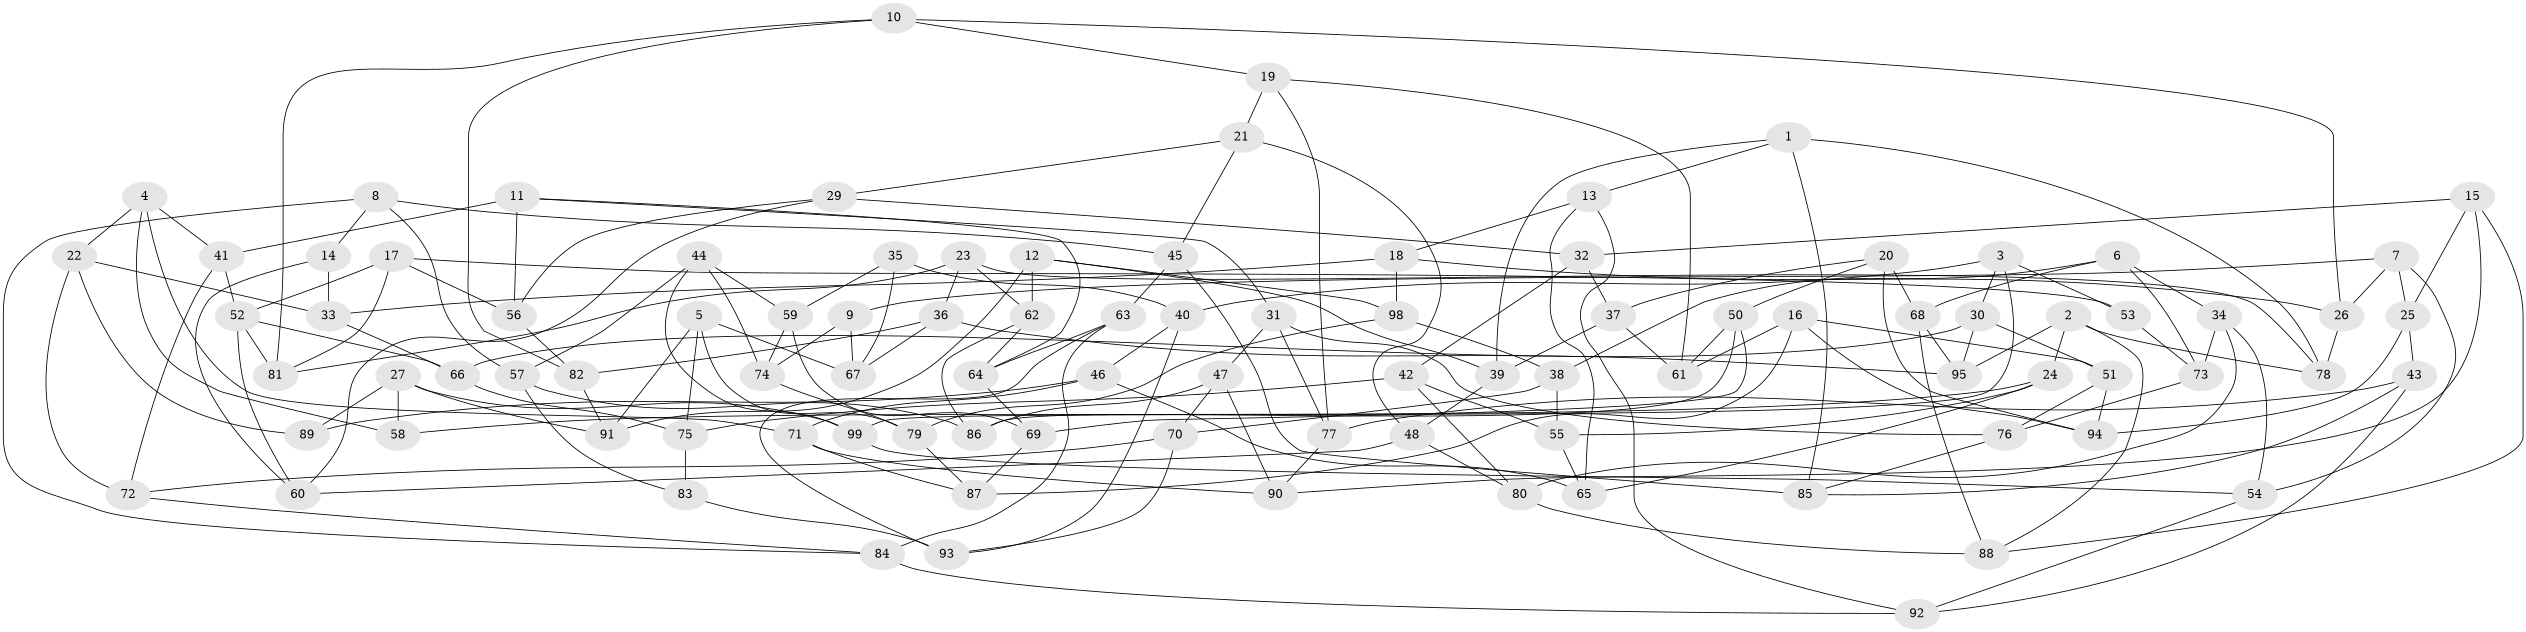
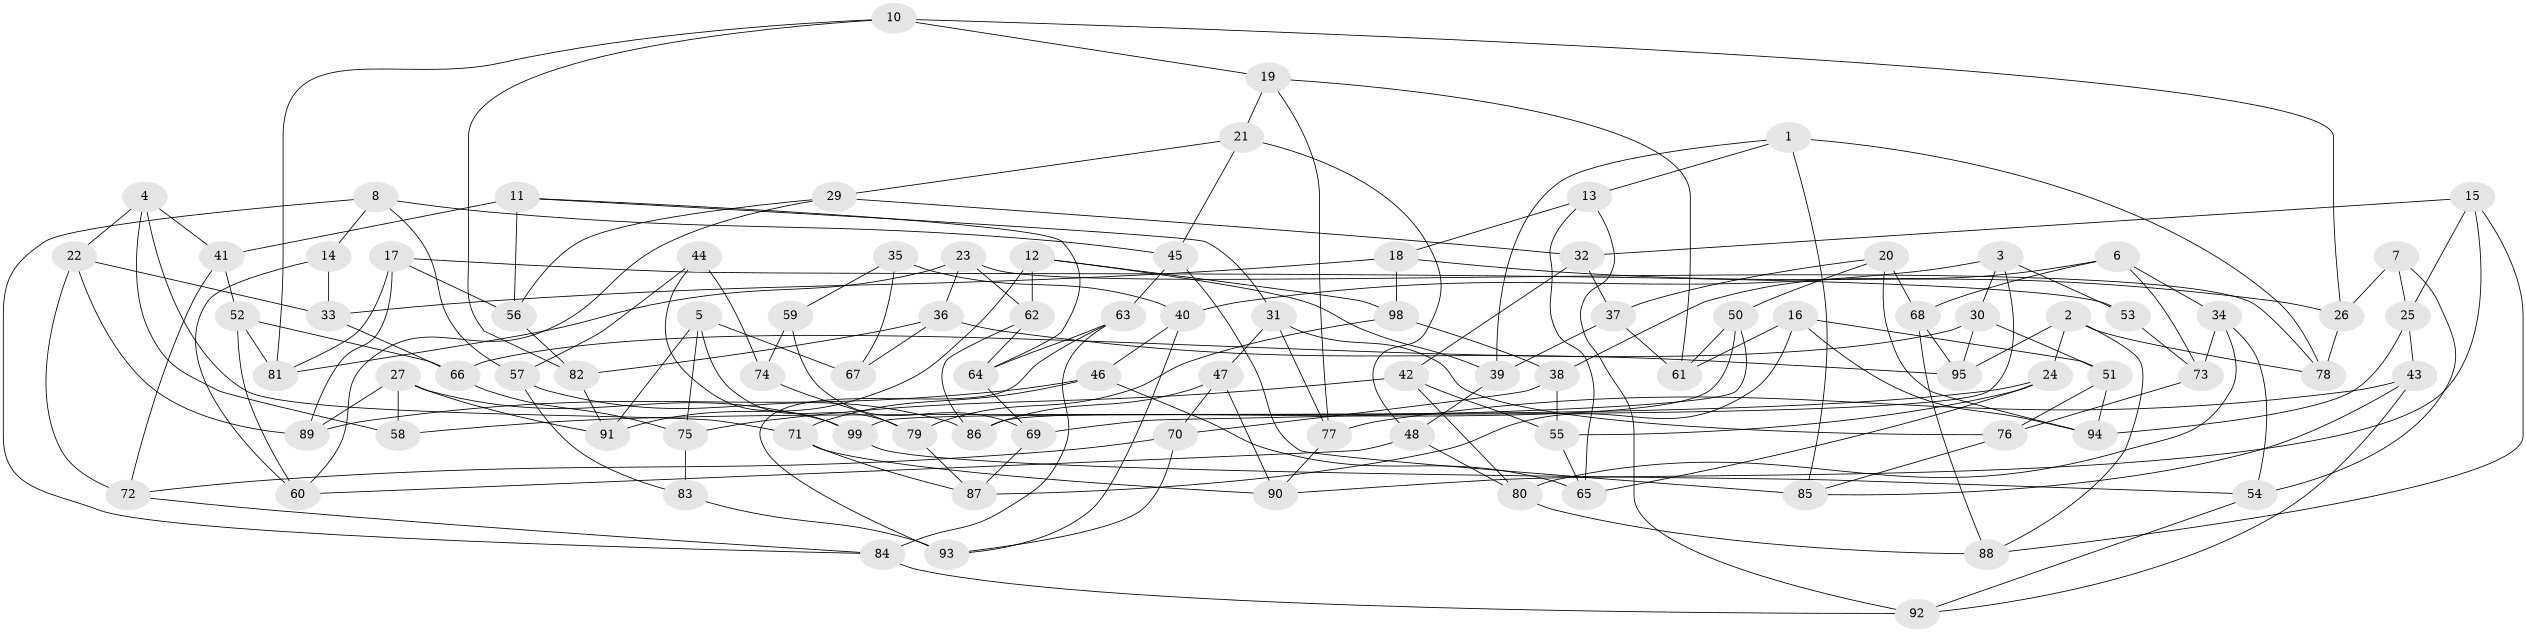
(739, 283) -> none
(315, 288) -> (354, 350)
(850, 316) -> none
